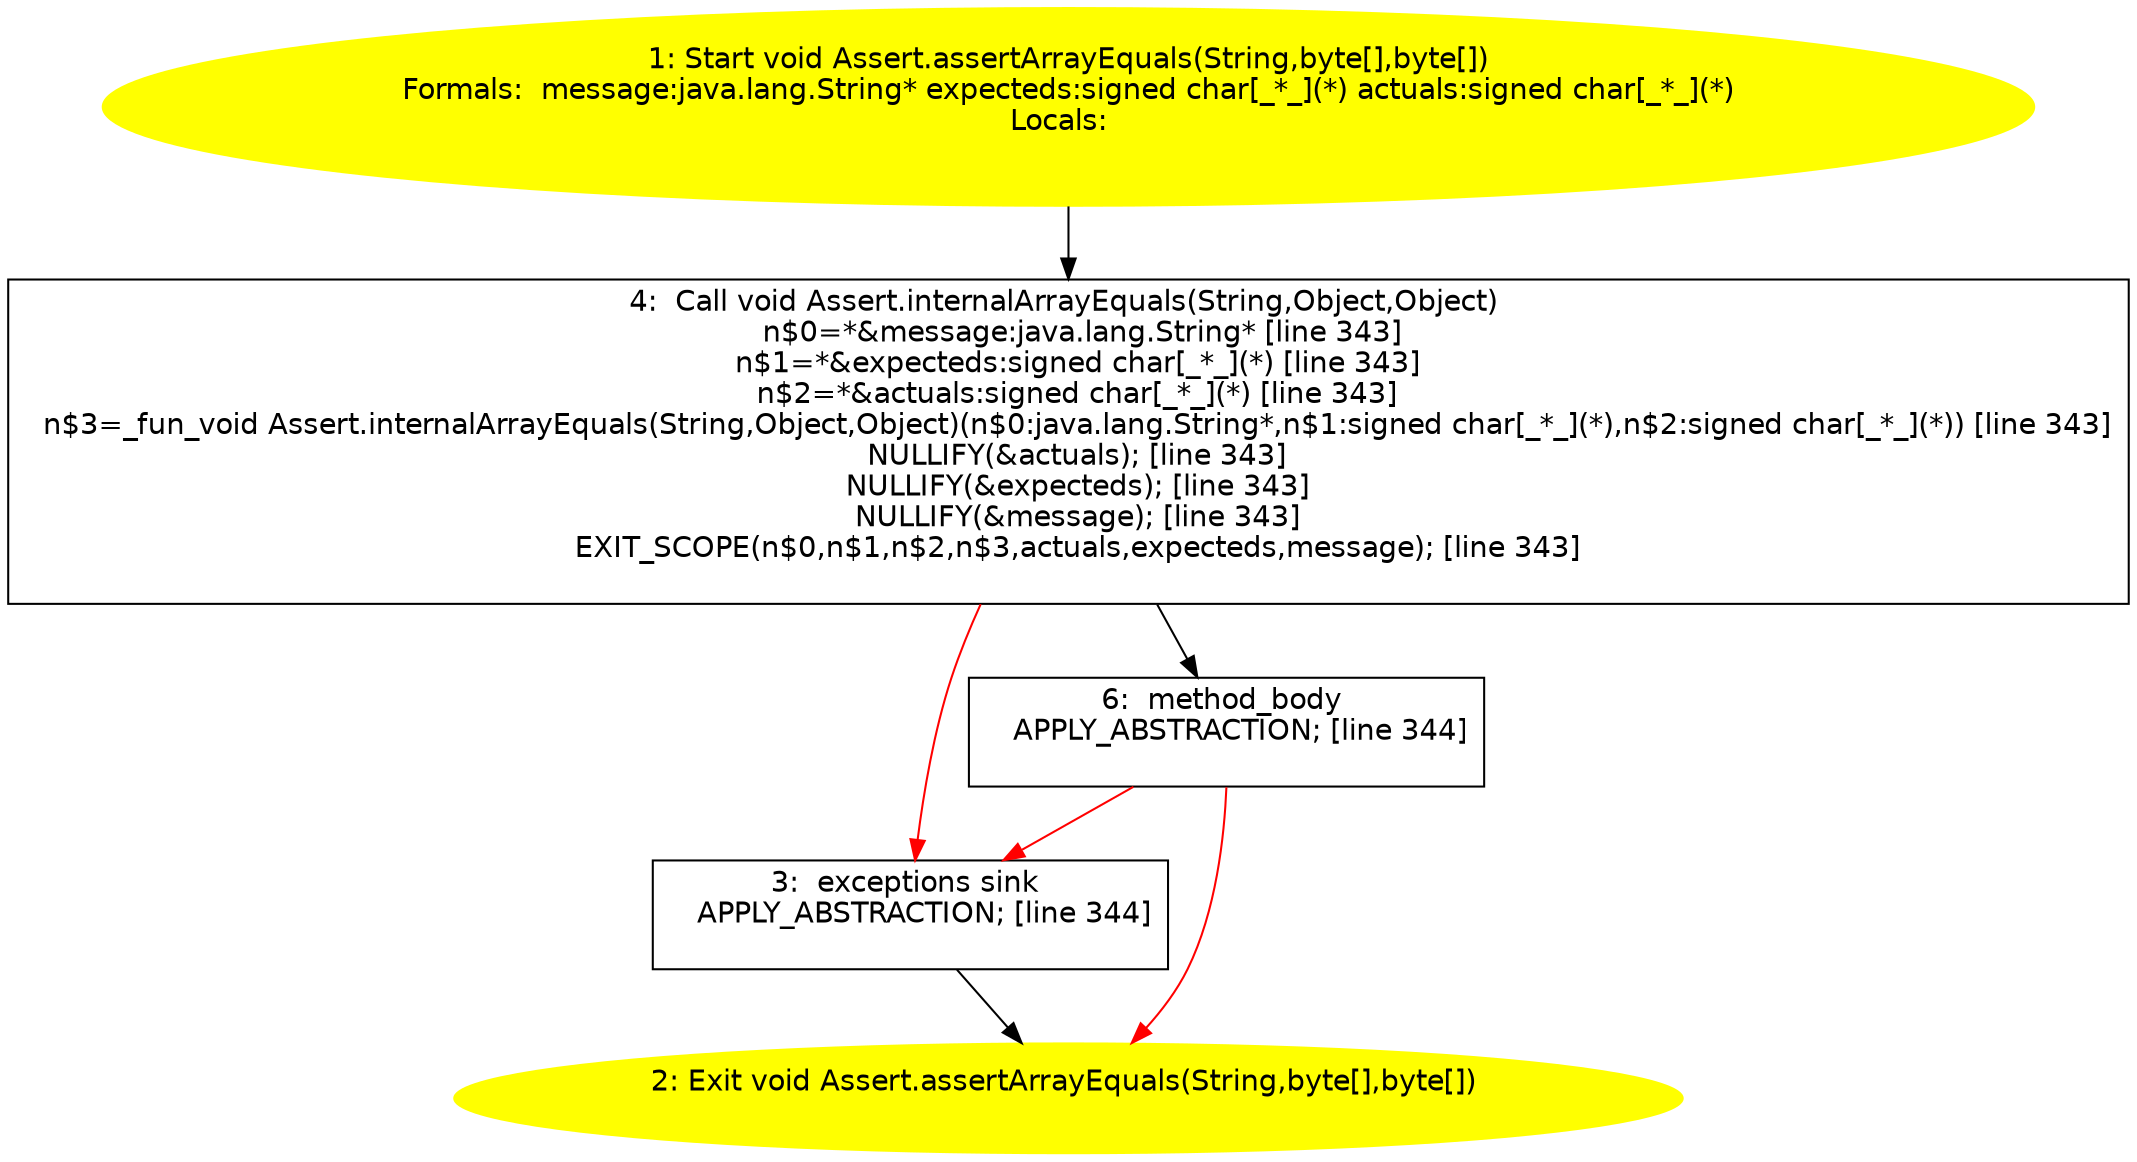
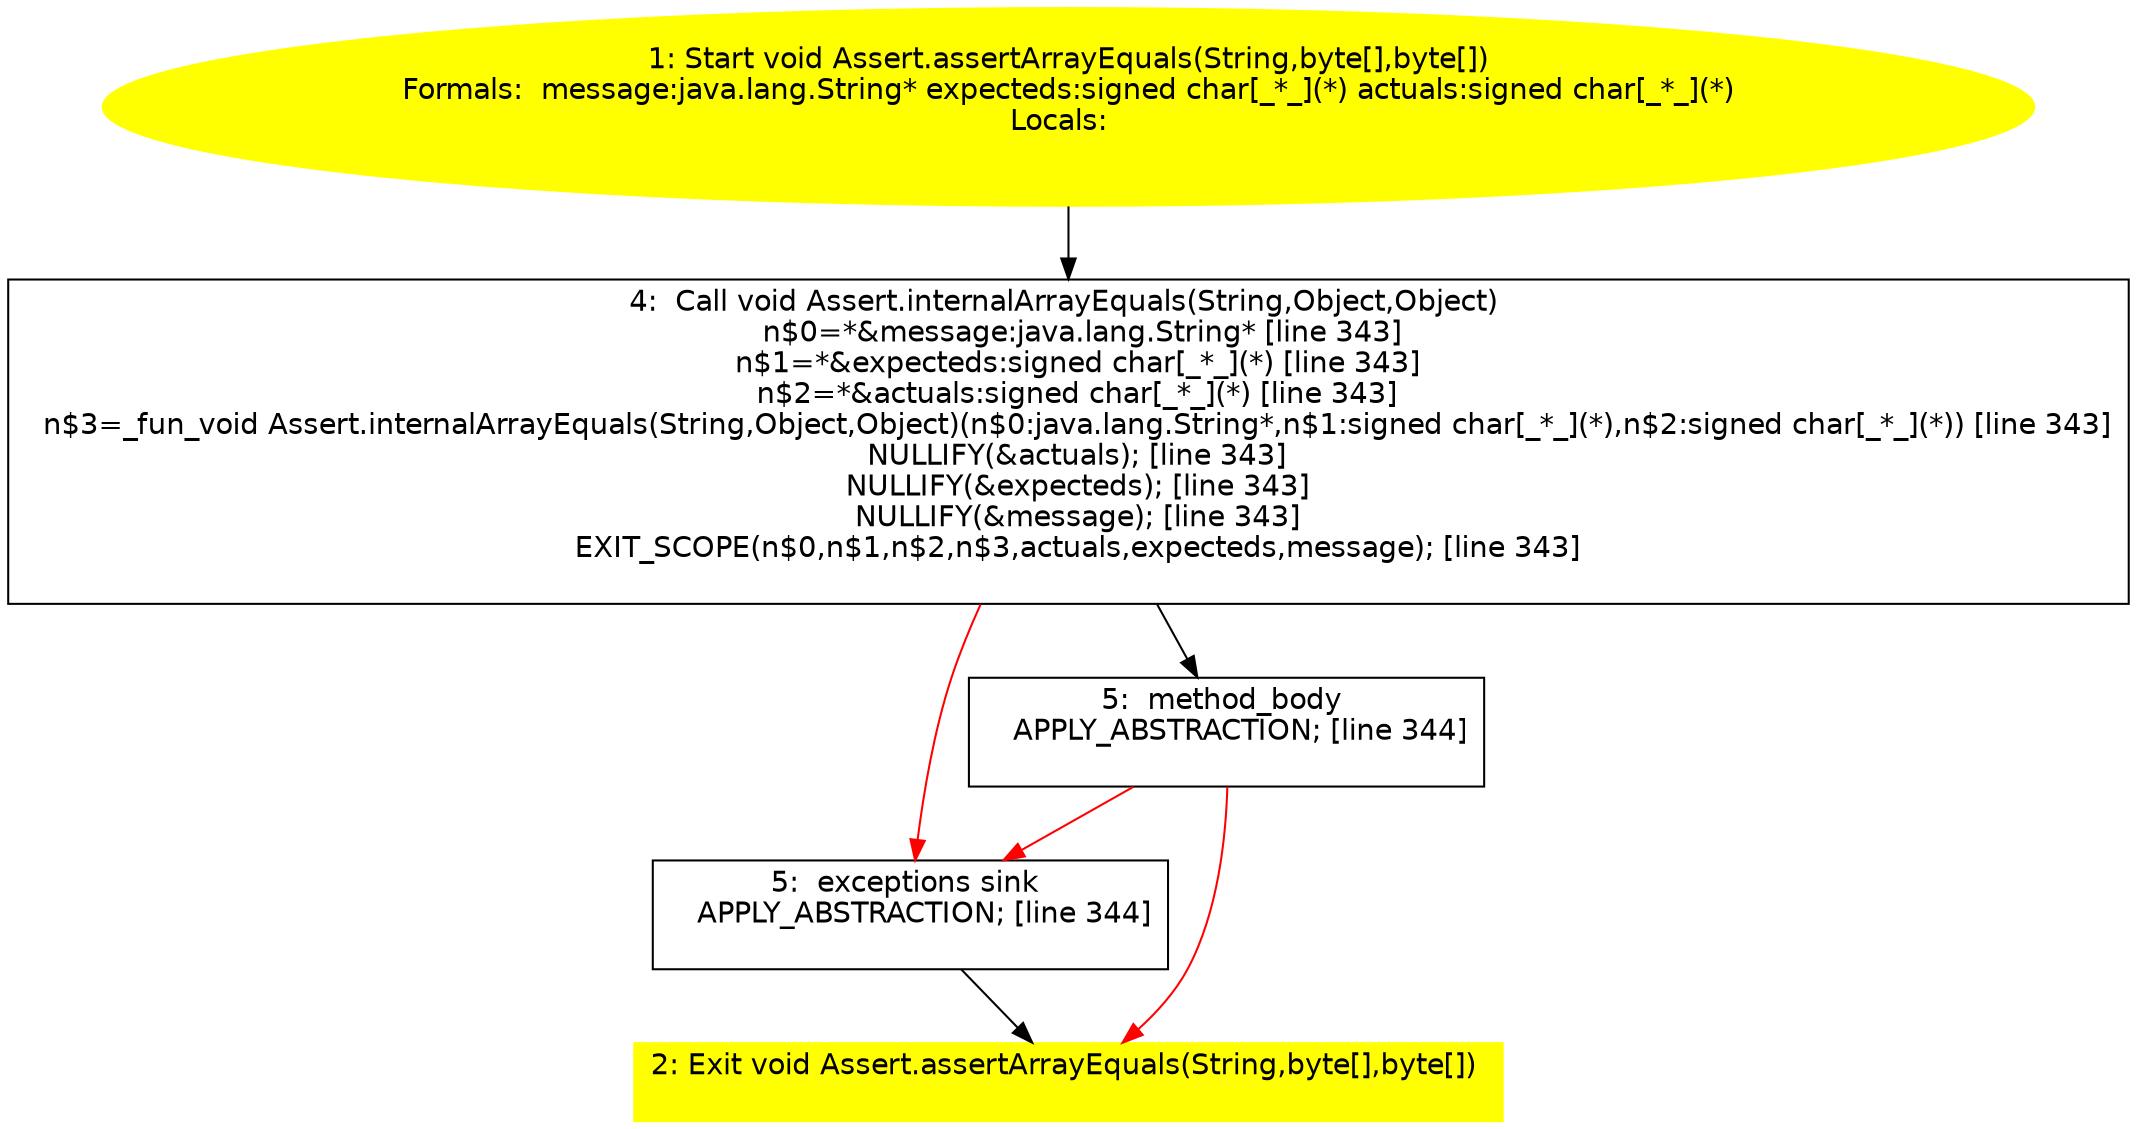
(1227, 732) -> (1227, 732)
(910, 915) -> (910, 915)
(1068, 1098) -> (1068, 1082)
